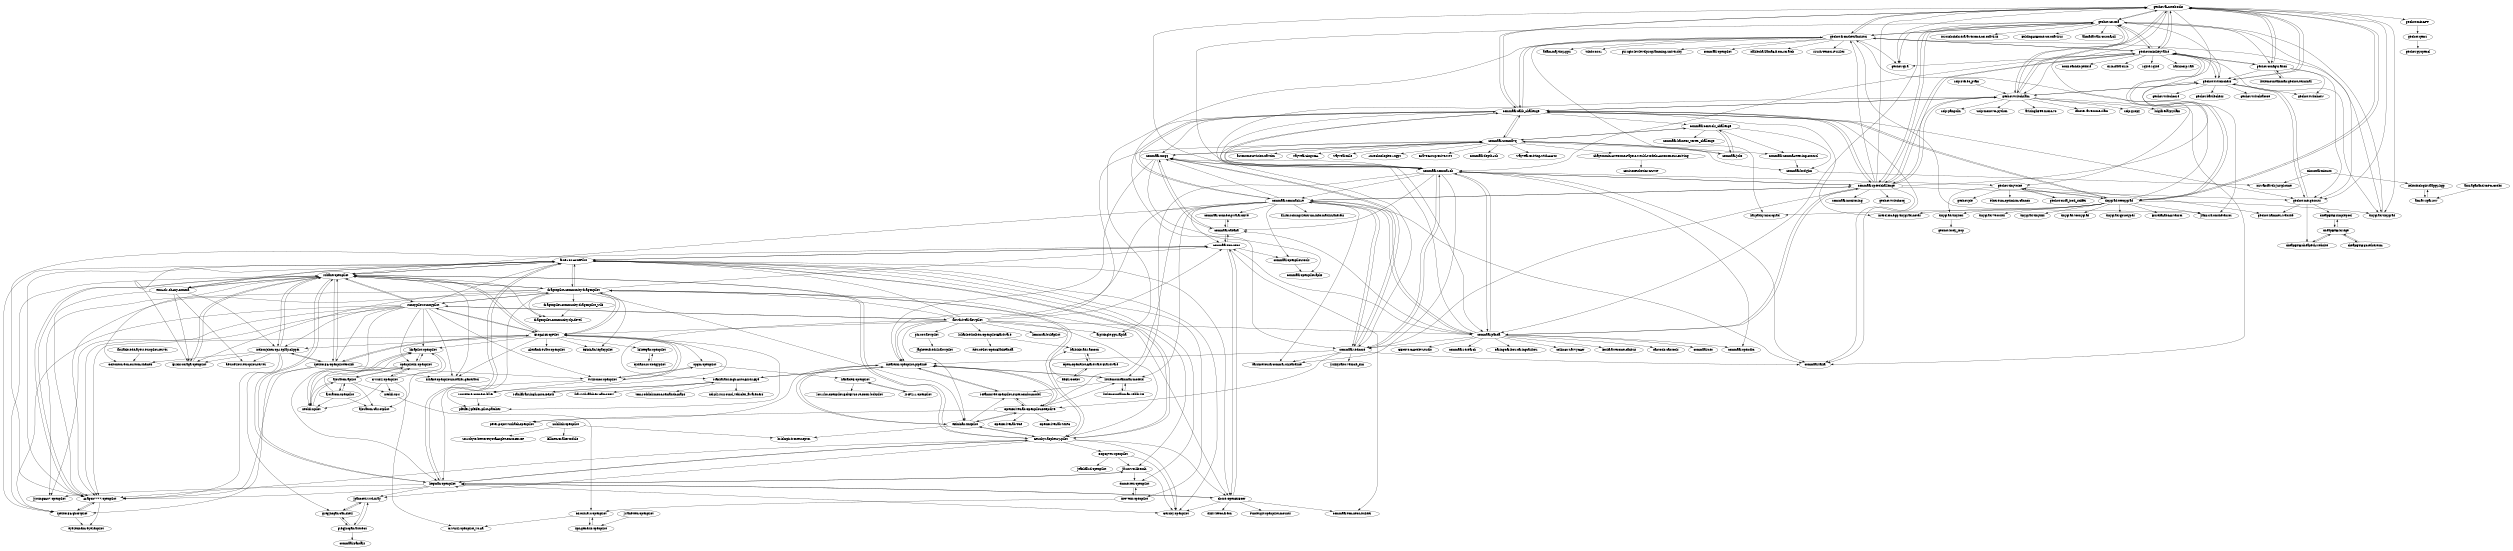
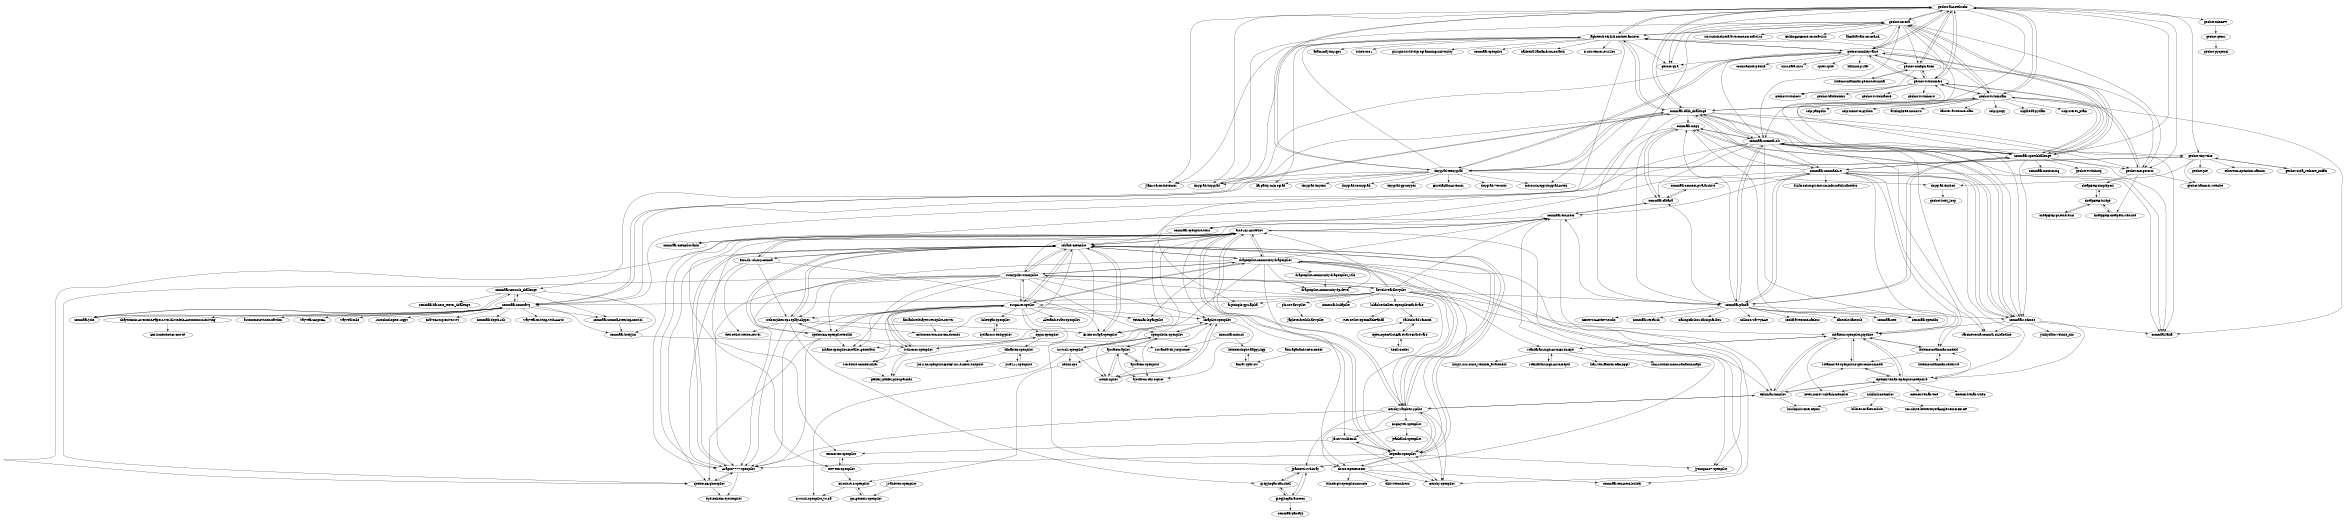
(1849, 37) -> (1615, 37)
none -> (1925, 75)
(1990, 89) -> (2033, 104)
(1329, 148) -> none
(2068, 201) -> (2307, 171)
(811, 236) -> (1424, 212)
(246, 365) -> (743, 335)
(1233, 371) -> none
